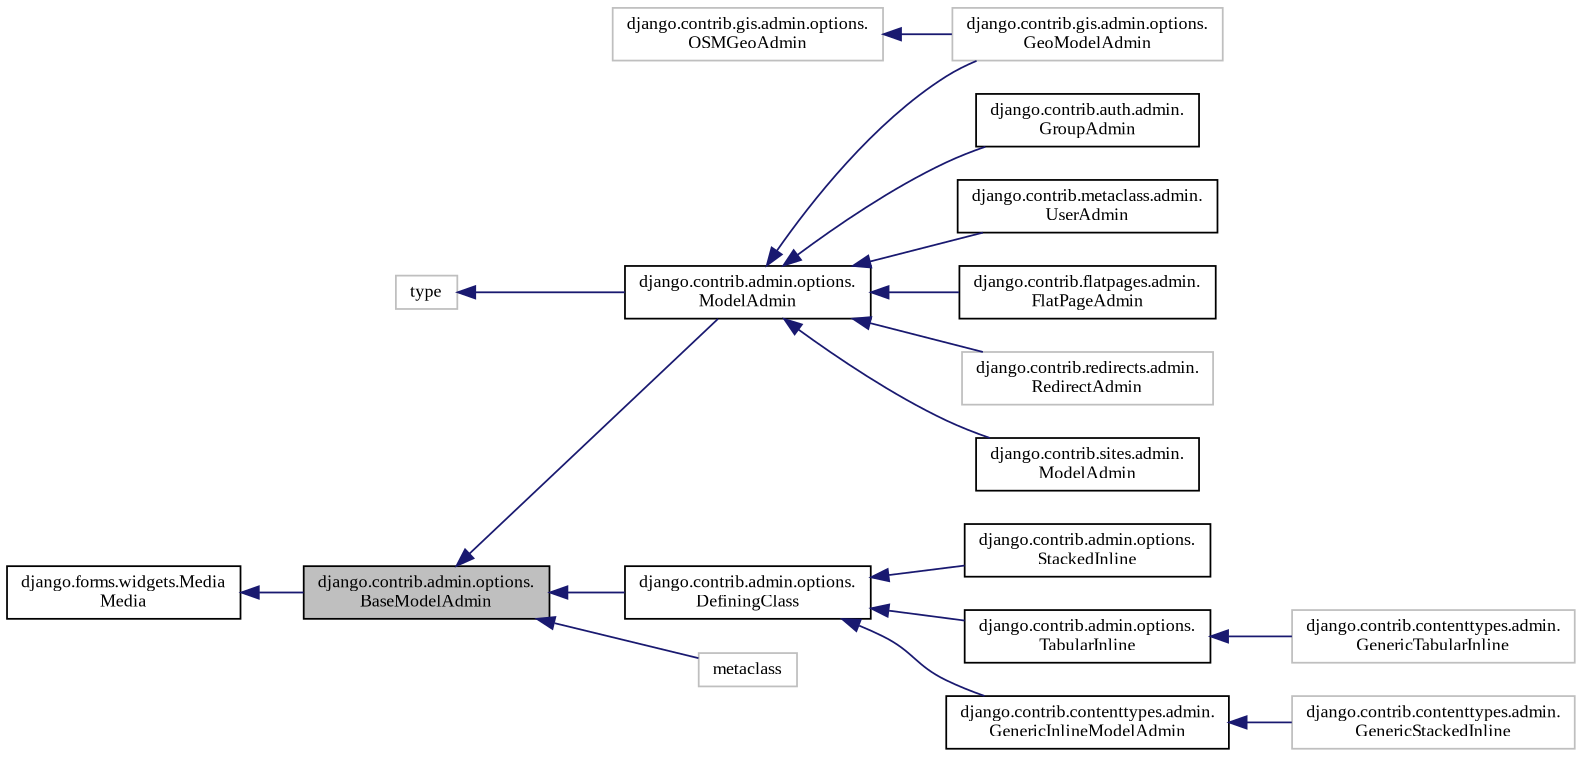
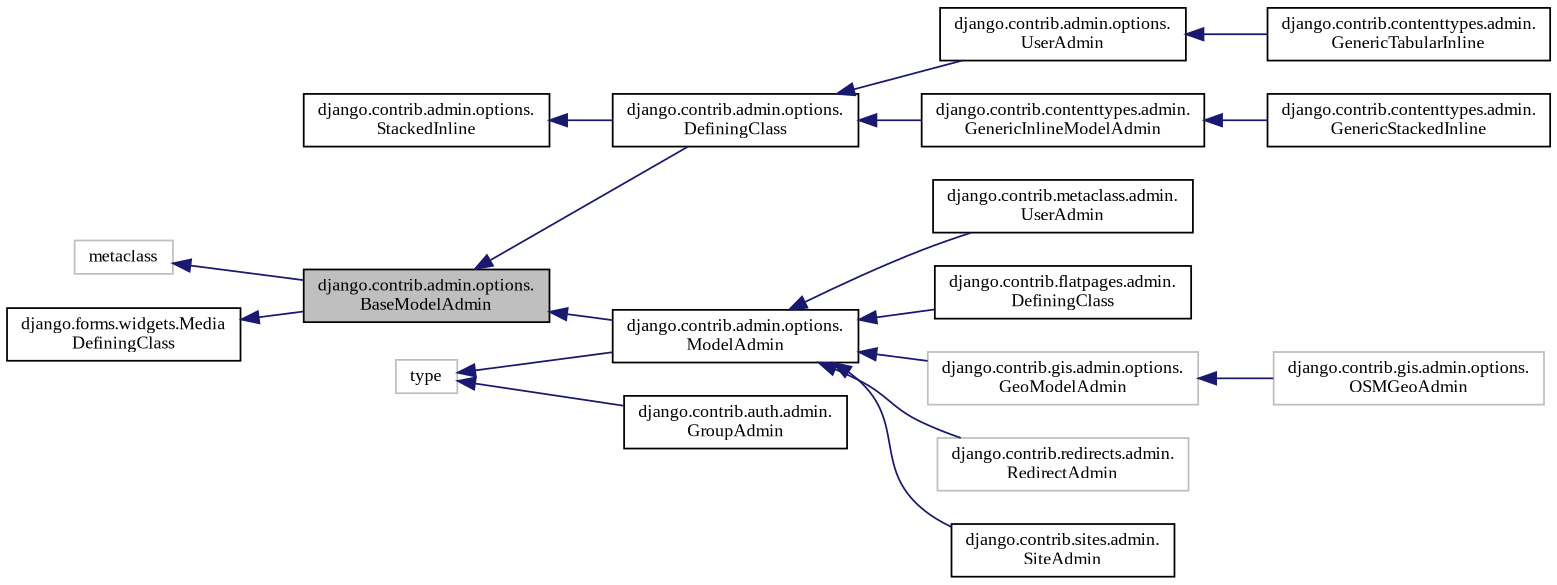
(926, 34) -> (1245, 378)
(888, 194) -> (550, 395)
(1088, 292) -> (1063, 292)
(1088, 464) -> (1063, 550)
(927, 570) -> (590, 120)
(124, 592) -> (124, 334)
(1088, 636) -> (1063, 34)
(1433, 636) -> (1409, 34)
(626, 641) -> (247, 273)
(1433, 722) -> (1409, 120)
